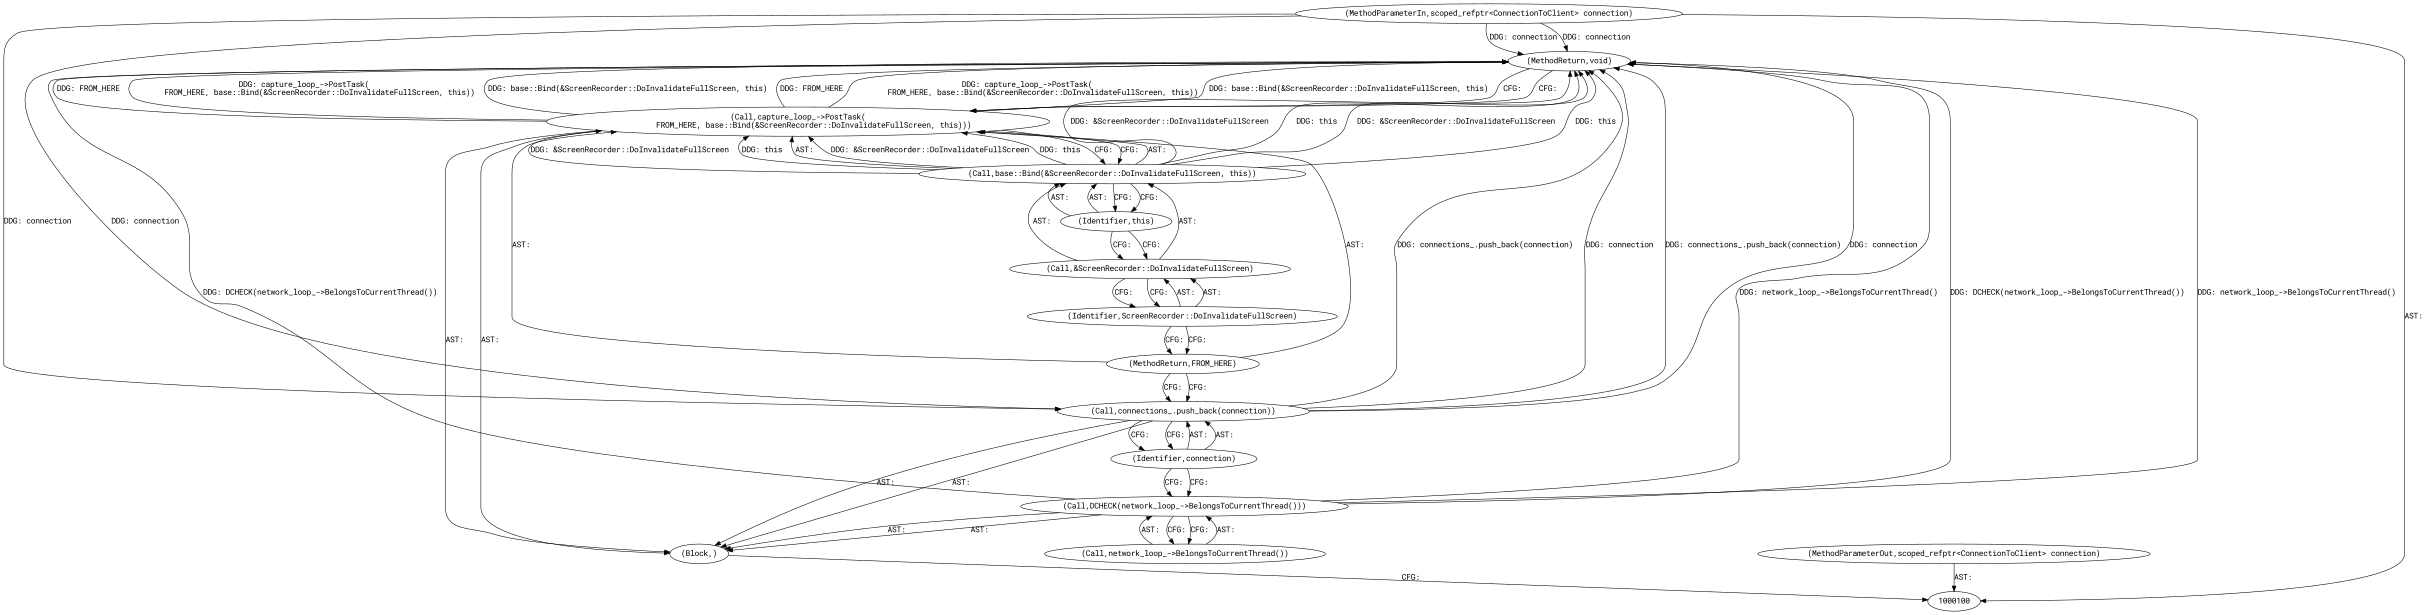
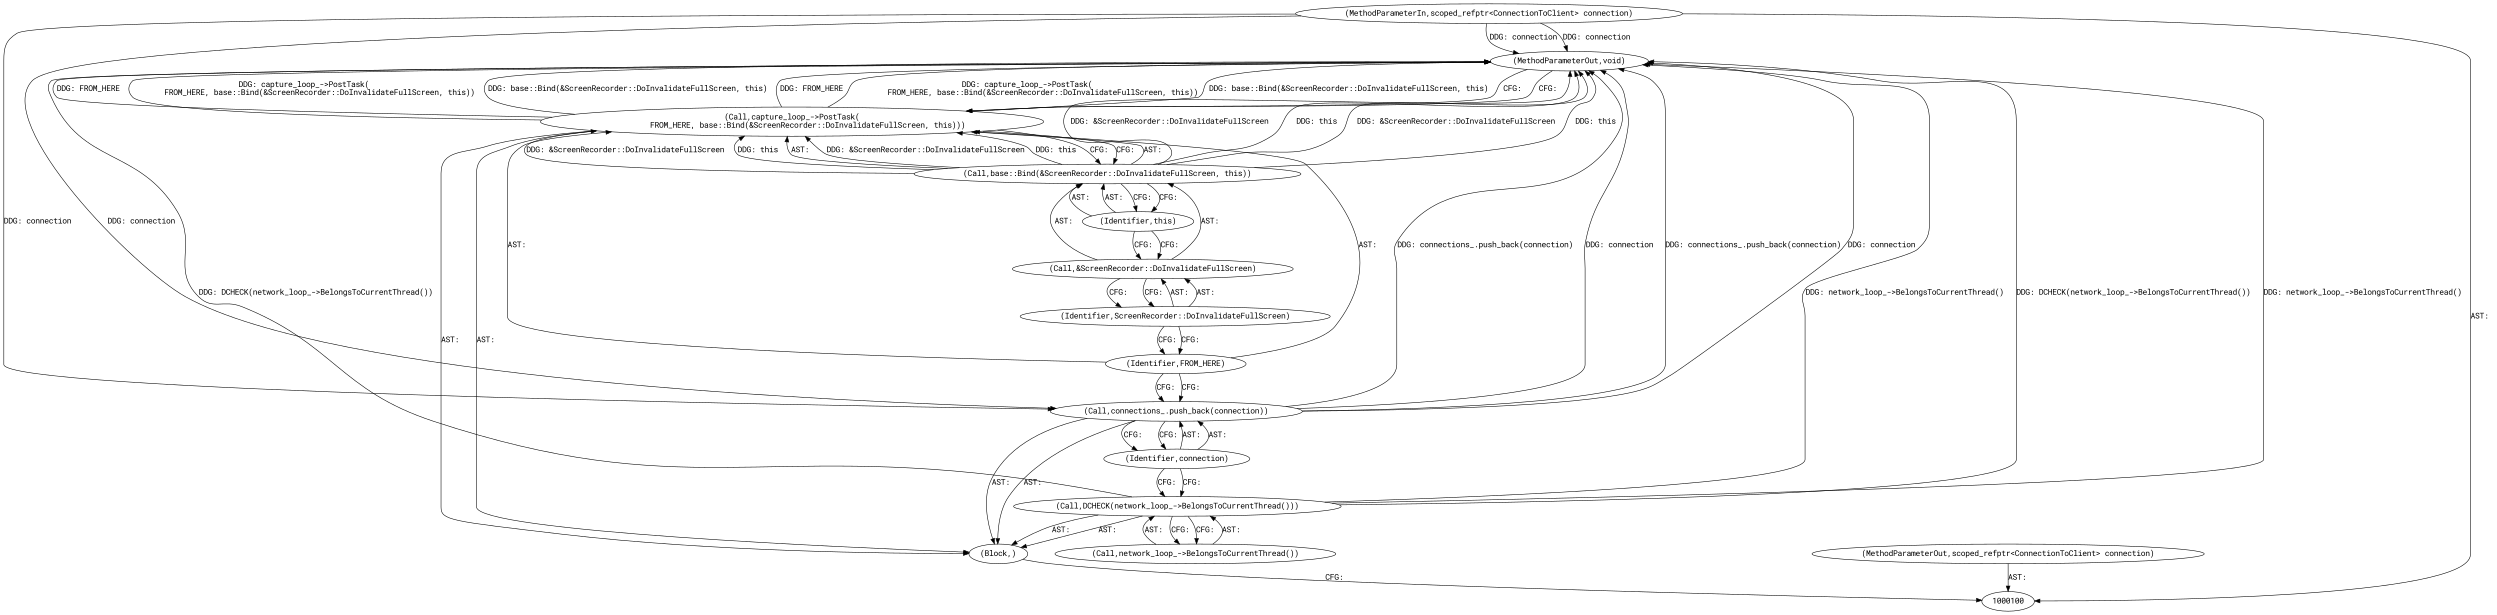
(1569, 61) -> (1569, 61)
(1183, 364) -> (1176, 364)
